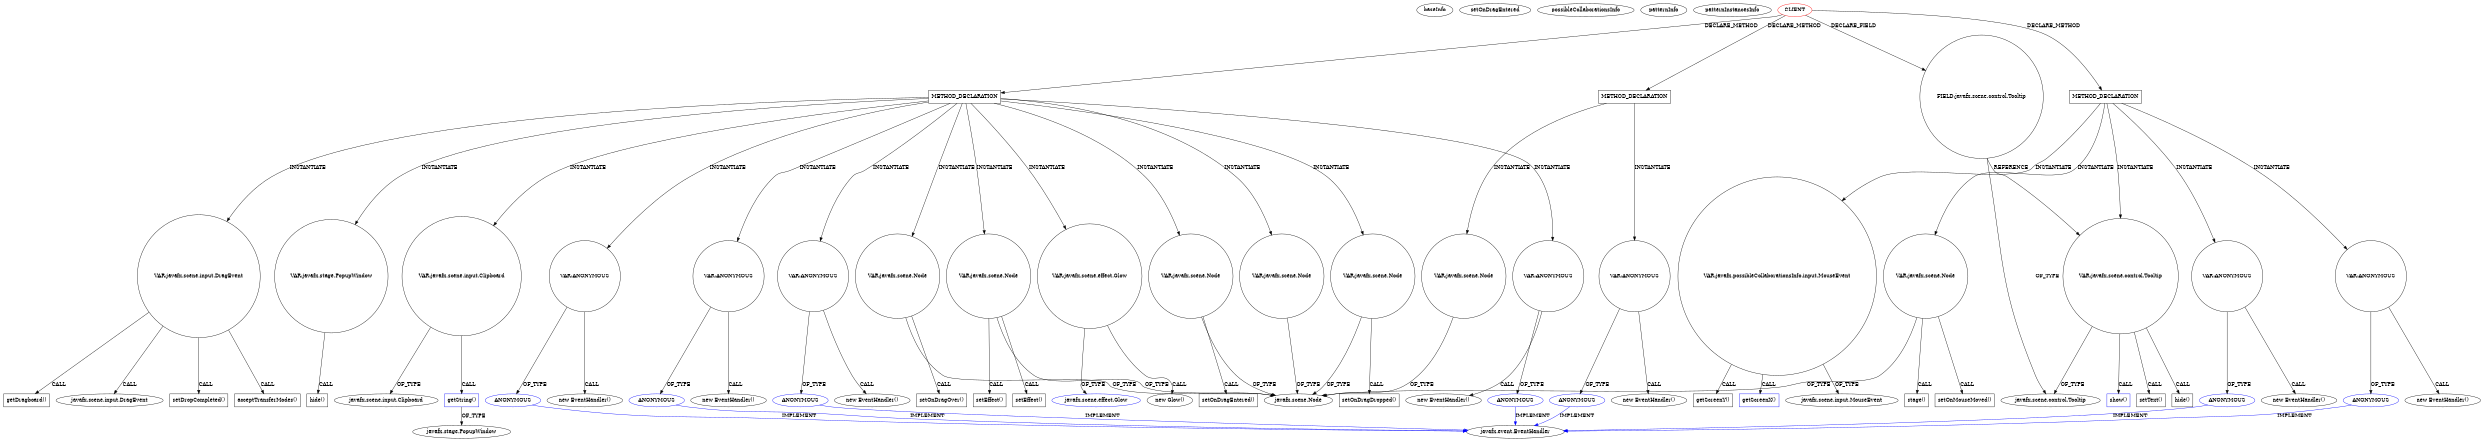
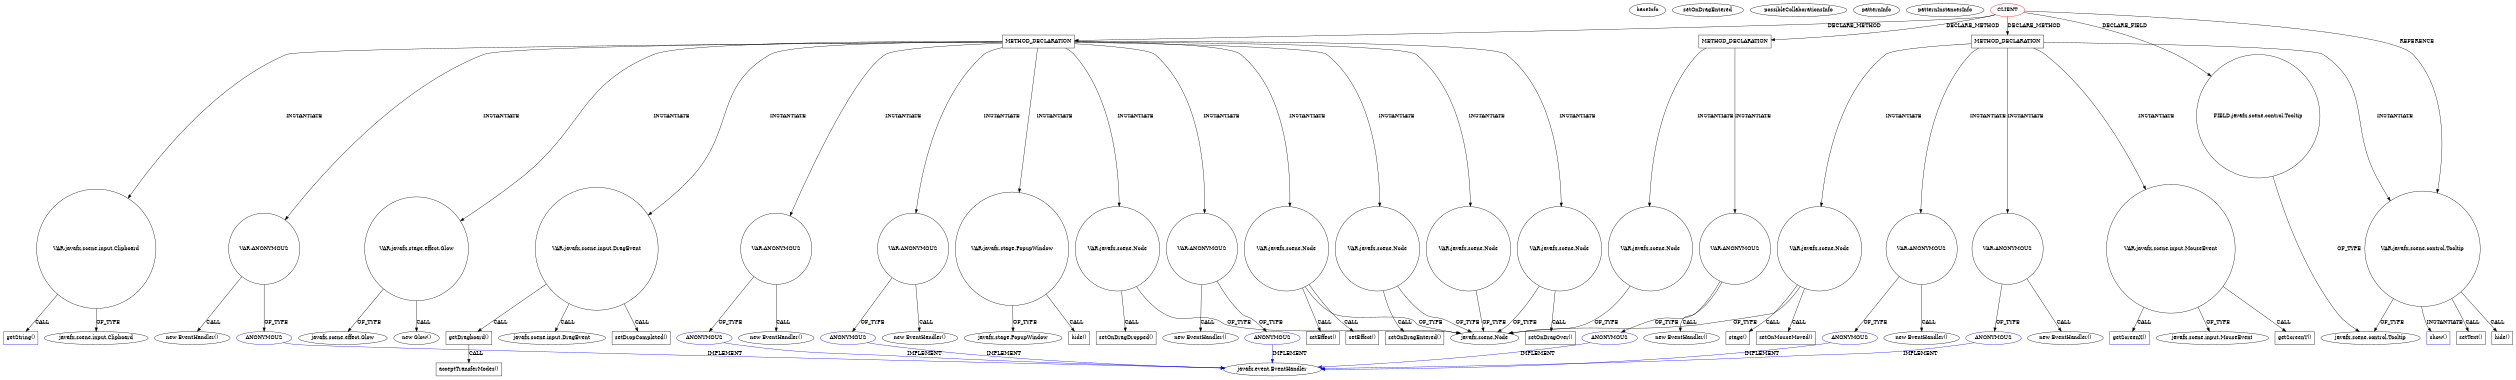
(2032, 195) -> (2291, 28)
(1090, 276) -> (417, 249)
(1777, 276) -> (2171, 249)
(245, 360) -> (469, 352)
(2126, 385) -> (2445, 322)
(1096, 400) -> (343, 338)
(462, 414) -> (1013, 317)
